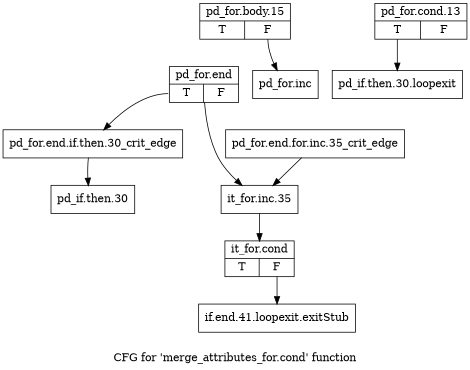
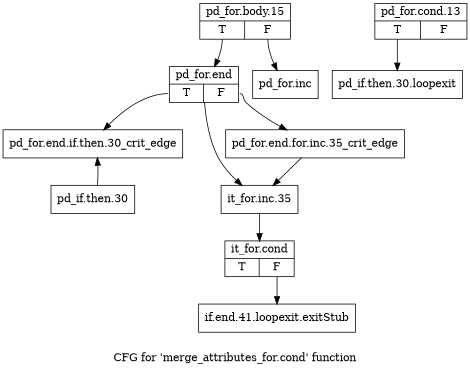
none -> (221, 50)
none -> (258, 112)
(88, 168) -> (98, 176)
